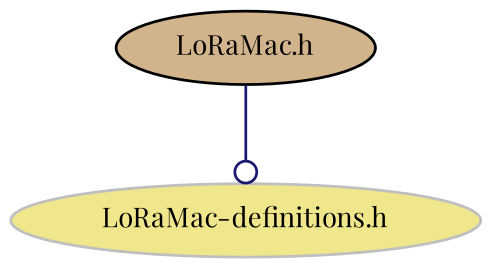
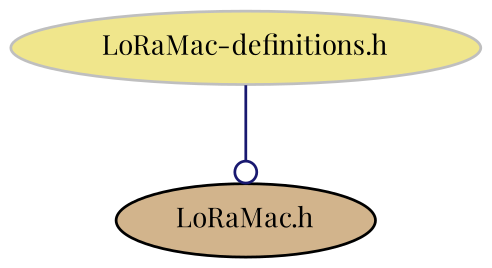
(246, 123) -> (246, 123)
